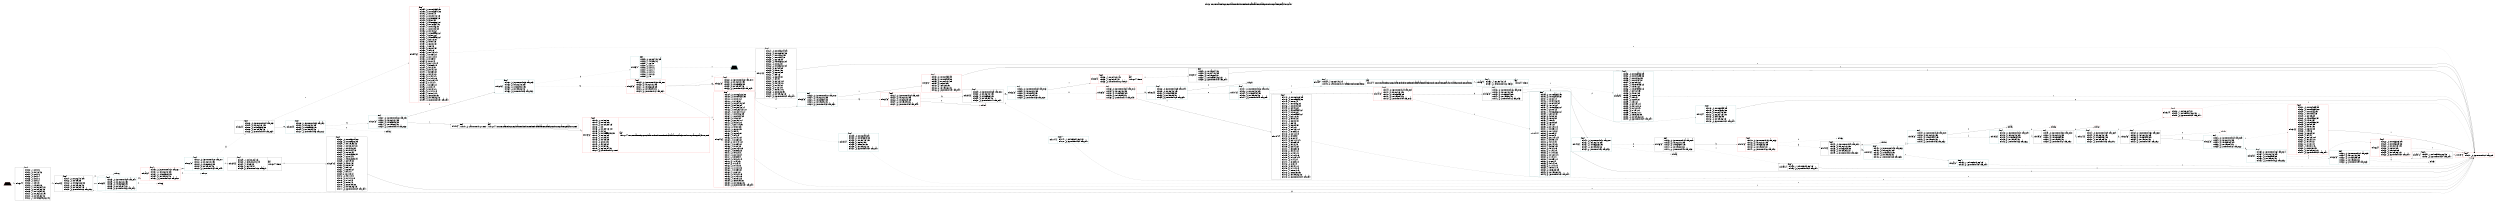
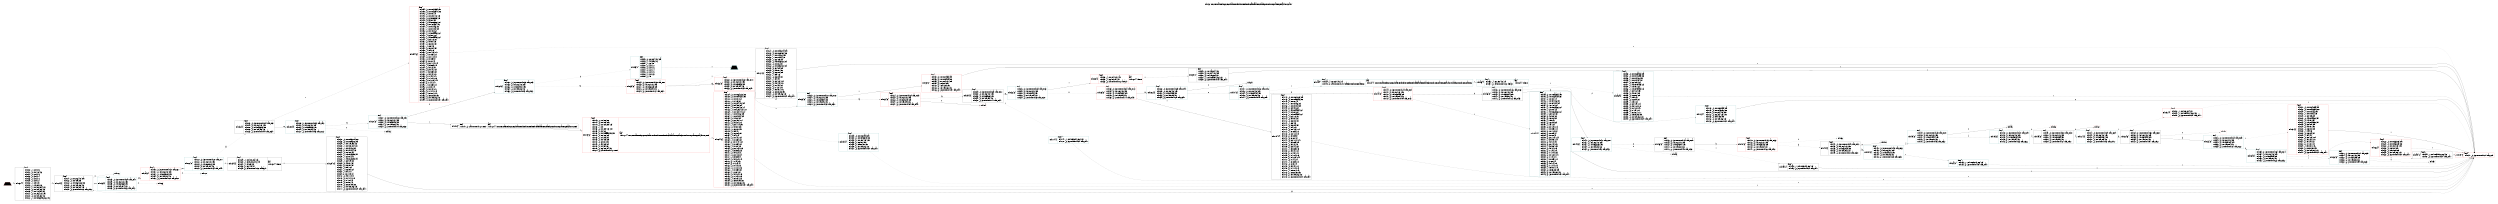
(689, 105) -> (712, 138)
